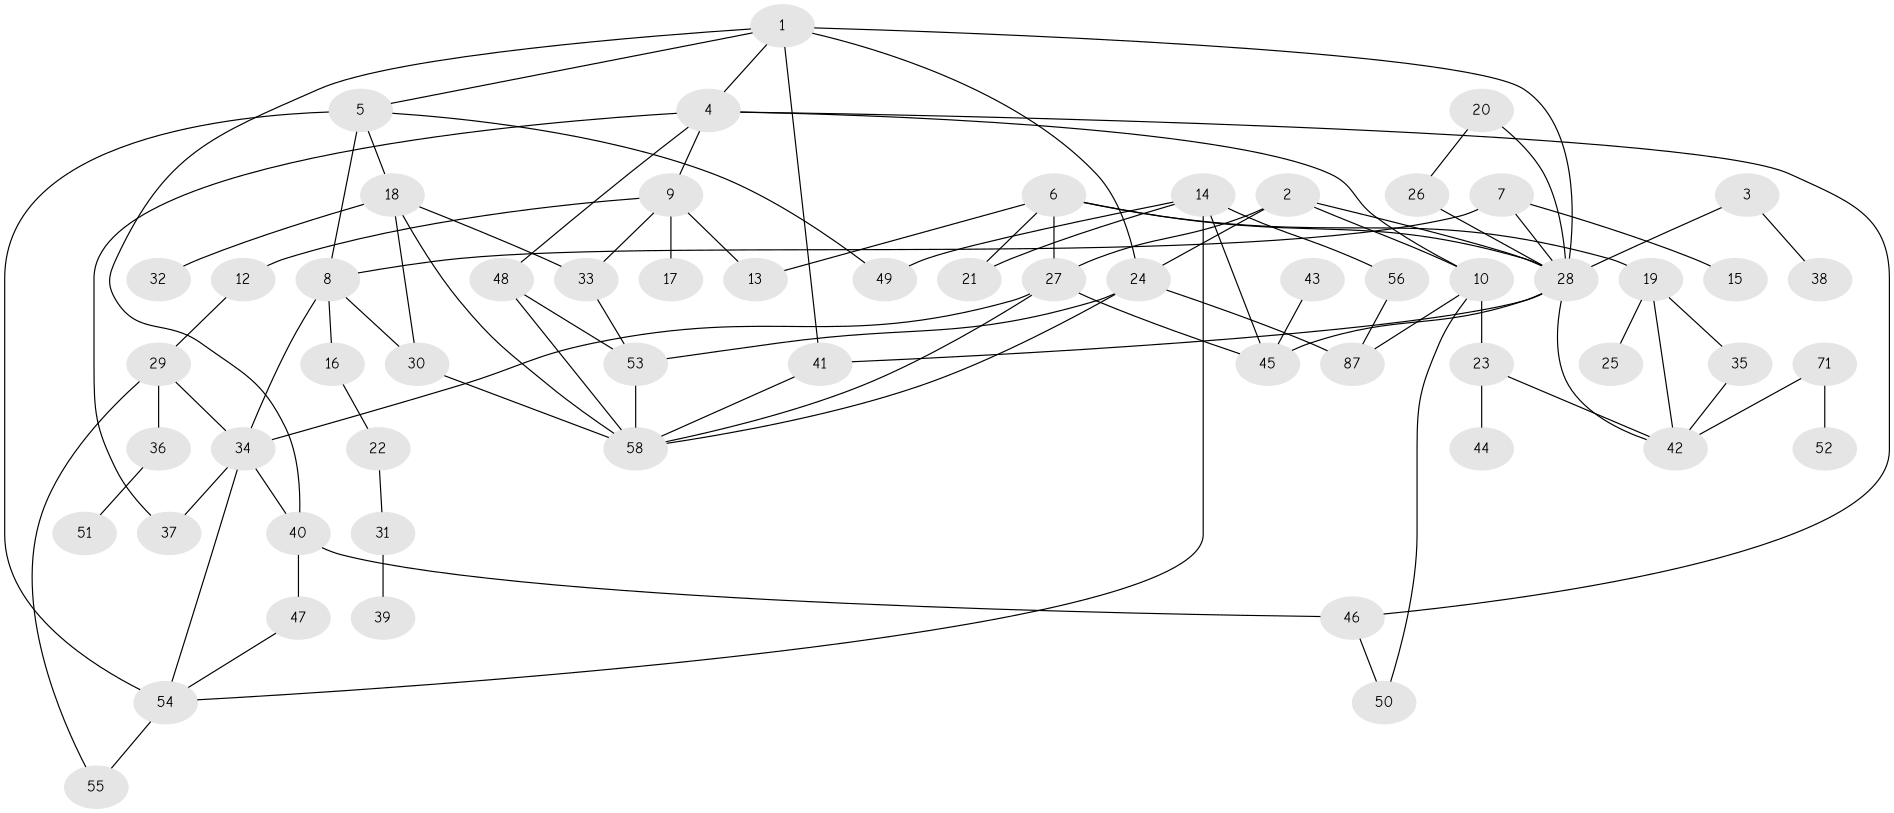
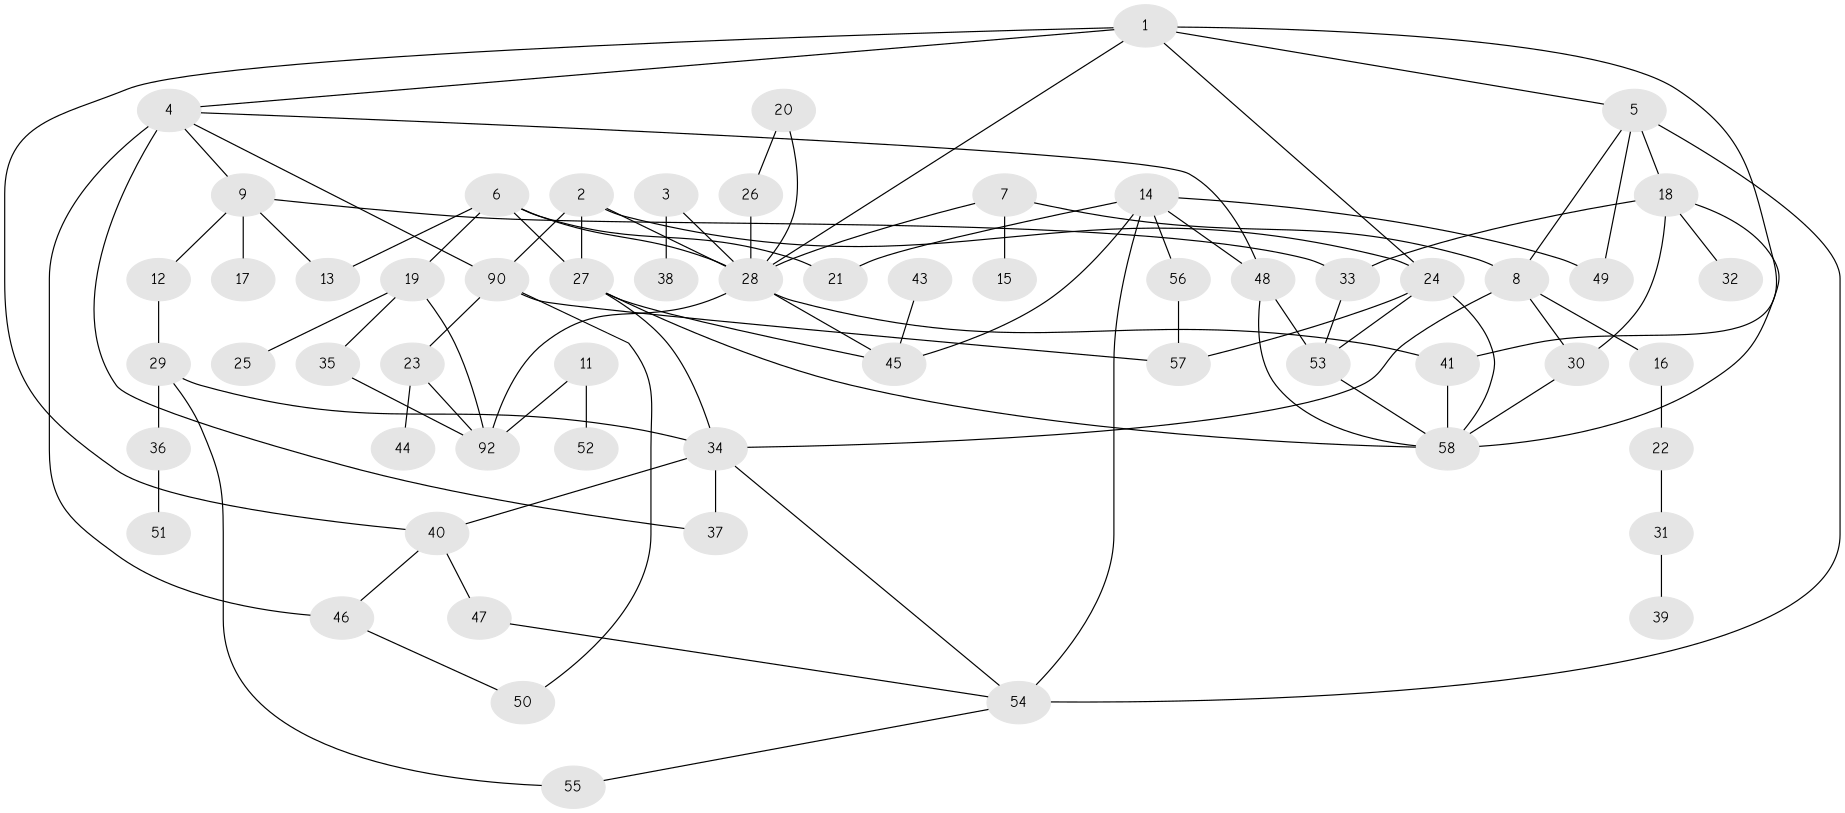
none -> (1205, 237)
(1482, 280) -> (497, 280)
(1352, 364) -> (1179, 364)
(1825, 364) -> (586, 364)
(1676, 449) -> (488, 449)
